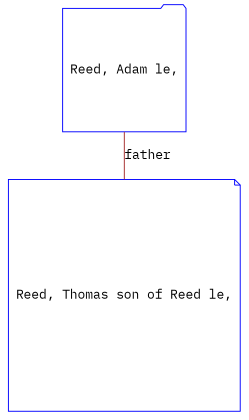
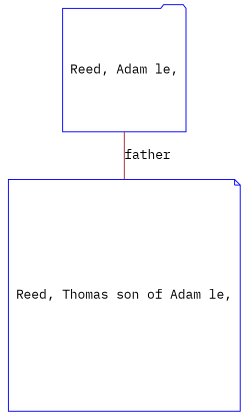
(124, 295) -> (124, 295)
